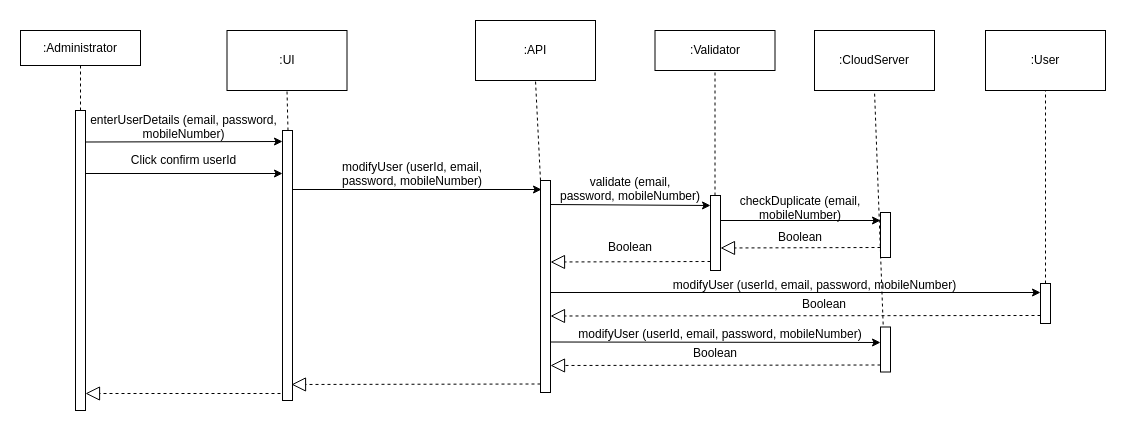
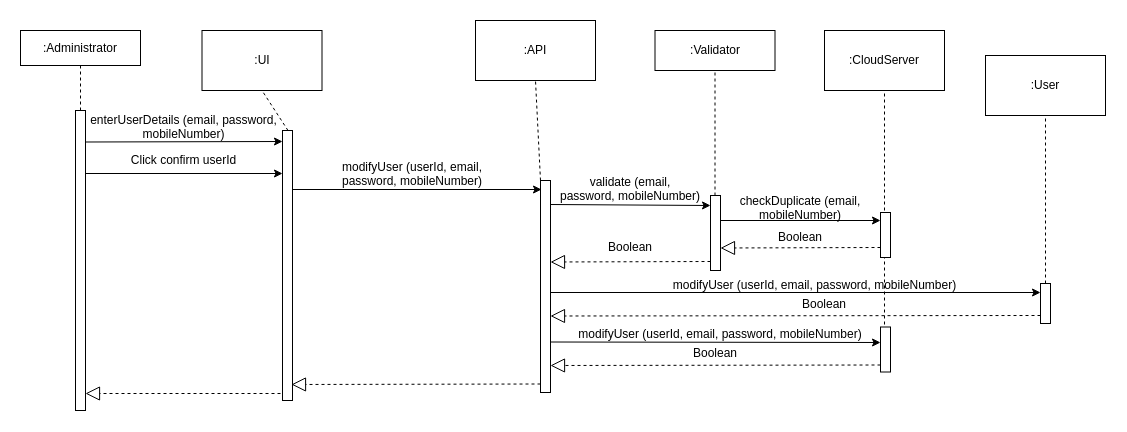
(287, 61) -> (262, 61)
(875, 61) -> (885, 61)
(1046, 61) -> (1046, 86)
